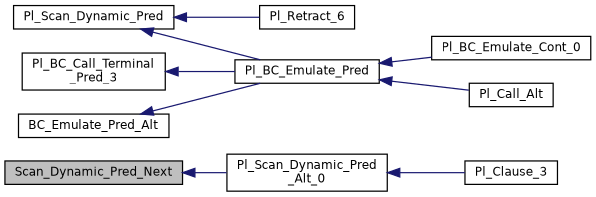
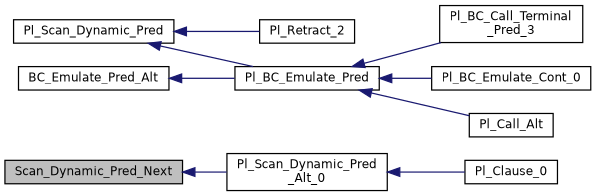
(307, 17) -> (307, 31)
(207, 72) -> (403, 53)
(511, 173) -> (511, 172)
